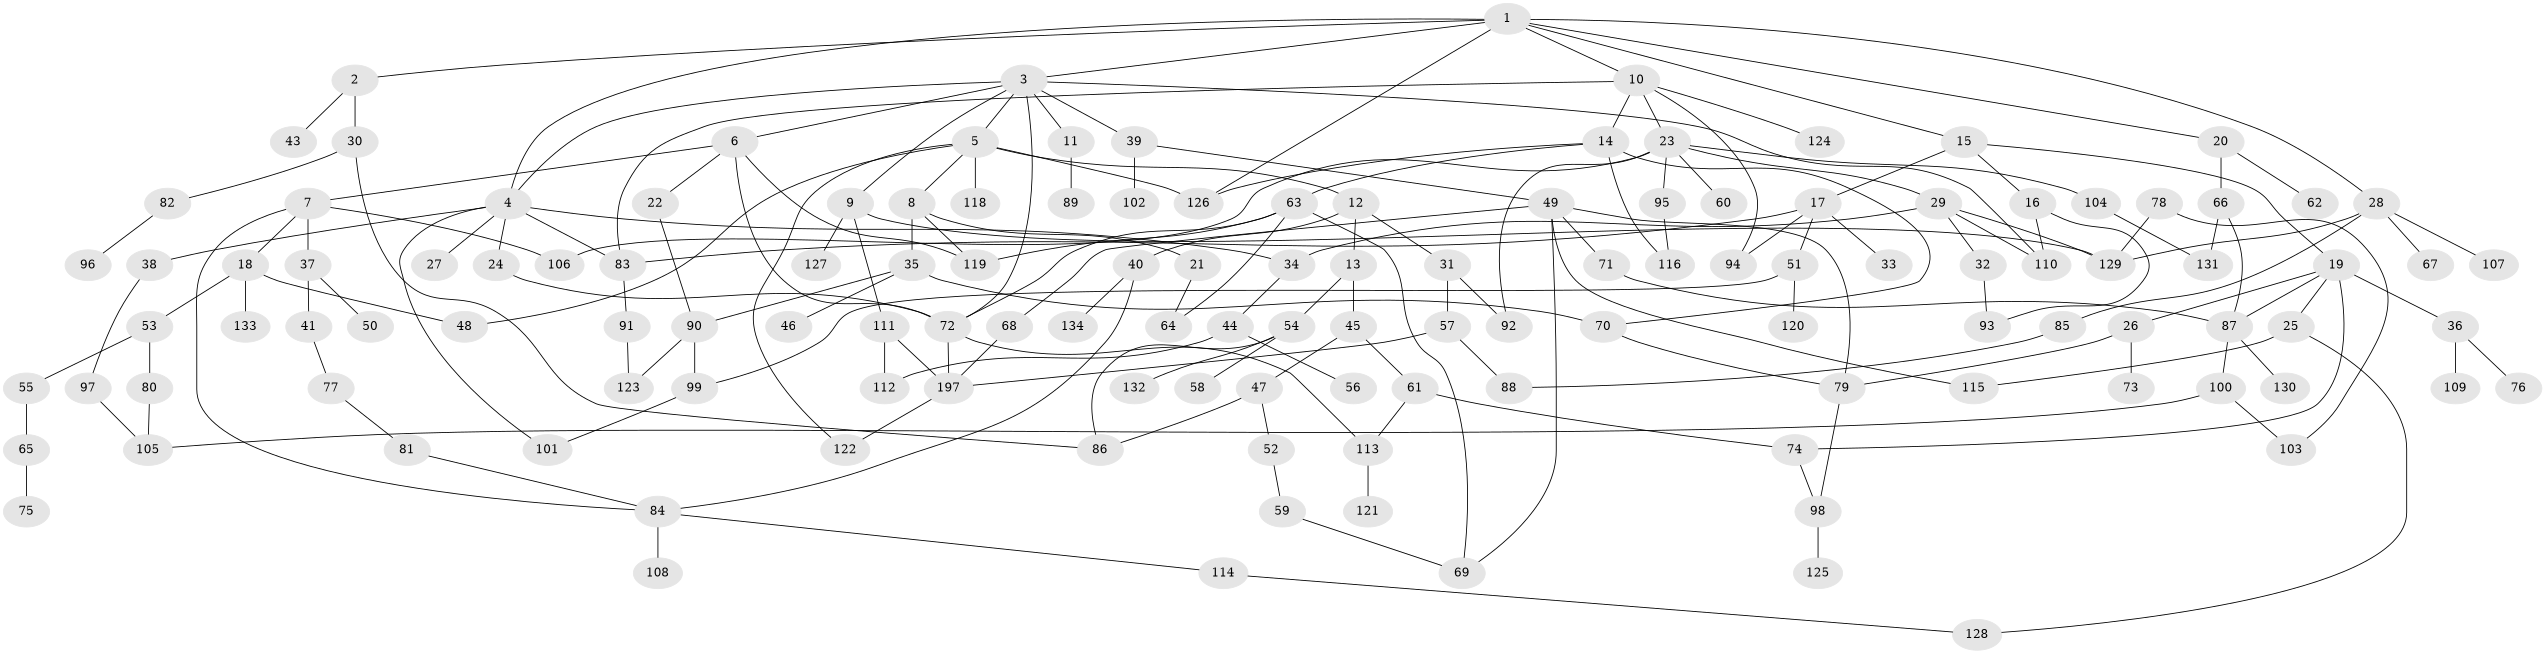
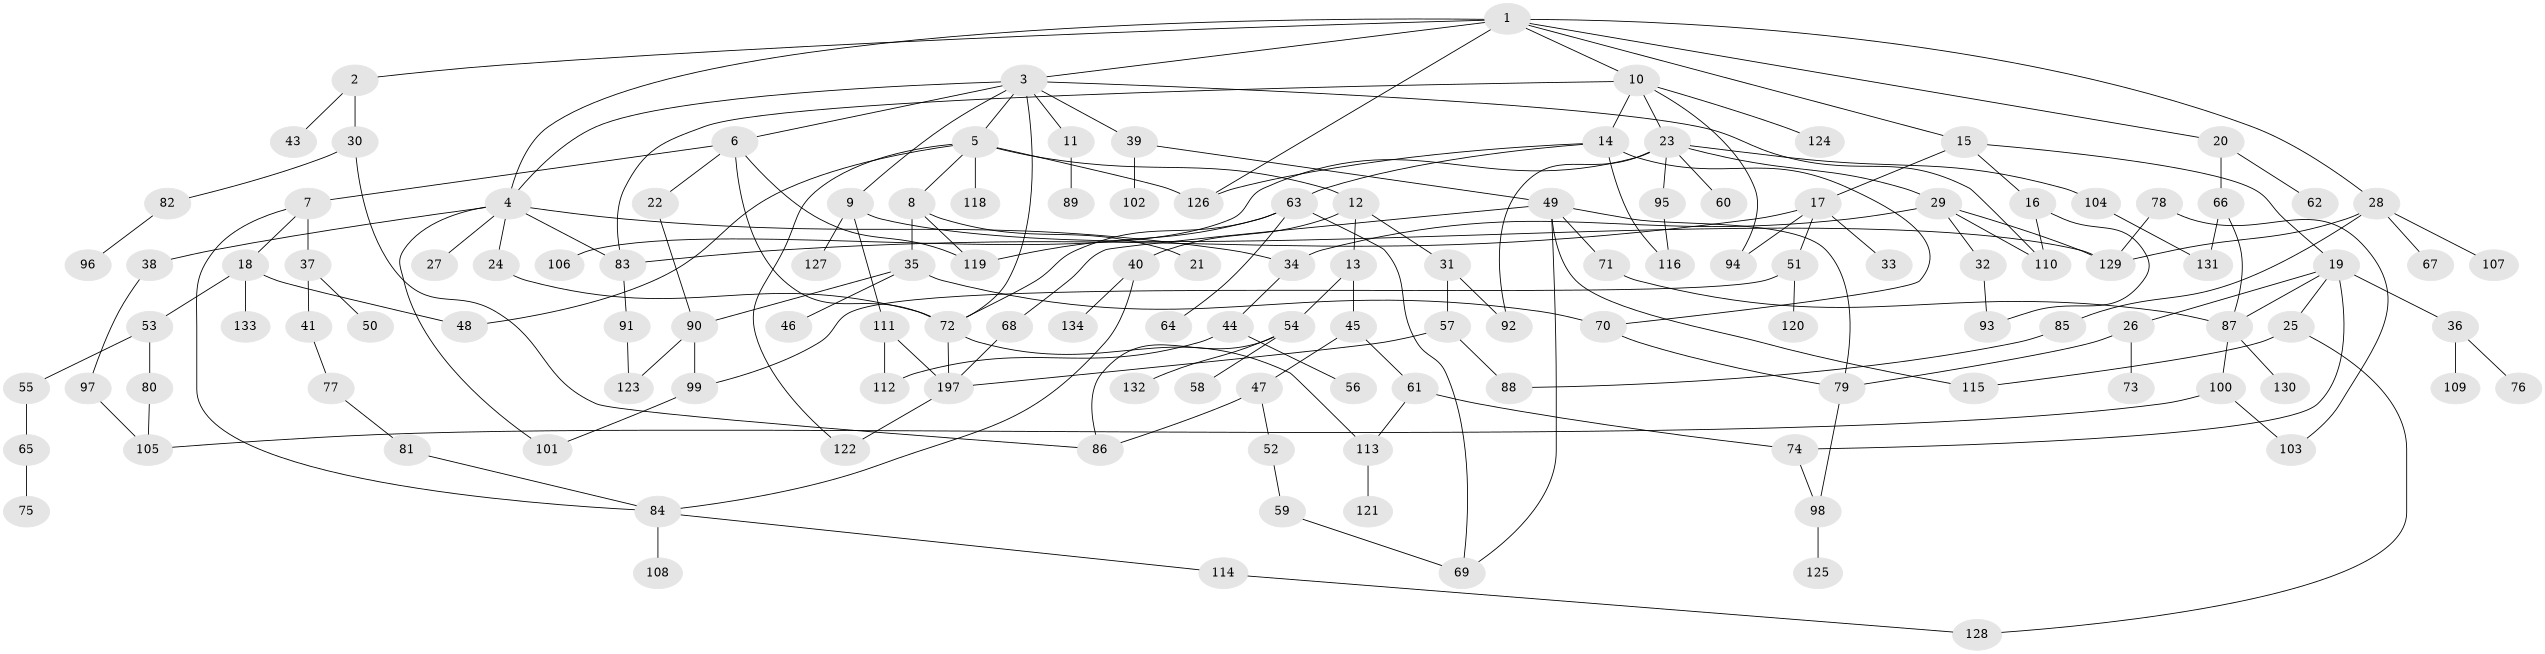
(442, 227) -> none
(1183, 296) -> none
